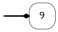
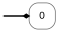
(42, 16) -> (42, 16)
